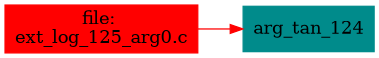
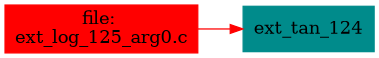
(309, 29) -> (309, 29)
